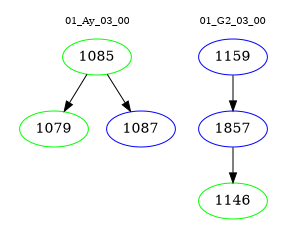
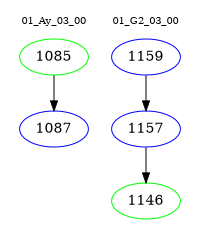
(54, 129) -> none
(233, 129) -> (146, 129)
